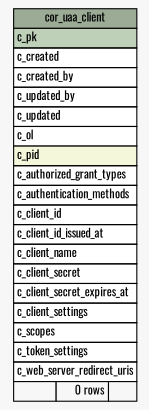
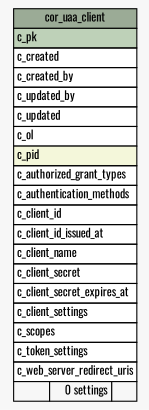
(90, 391) -> (87, 391)
